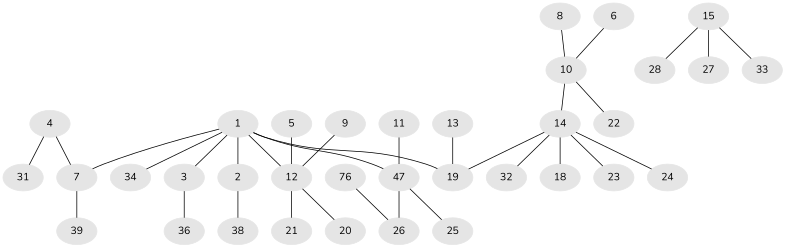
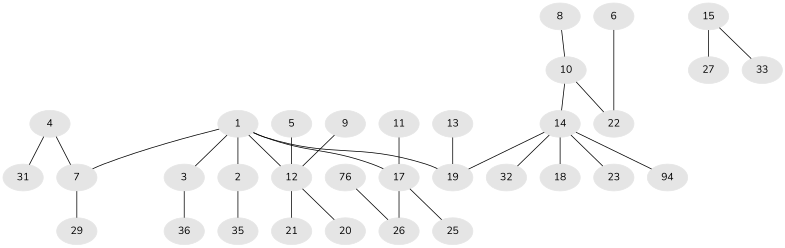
(590, 43) -> (614, 70)
(655, 70) -> none
(131, 178) -> none
(399, 178) -> (399, 178)
(668, 178) -> (668, 178)
(77, 231) -> (77, 231)
(238, 231) -> (238, 231)
